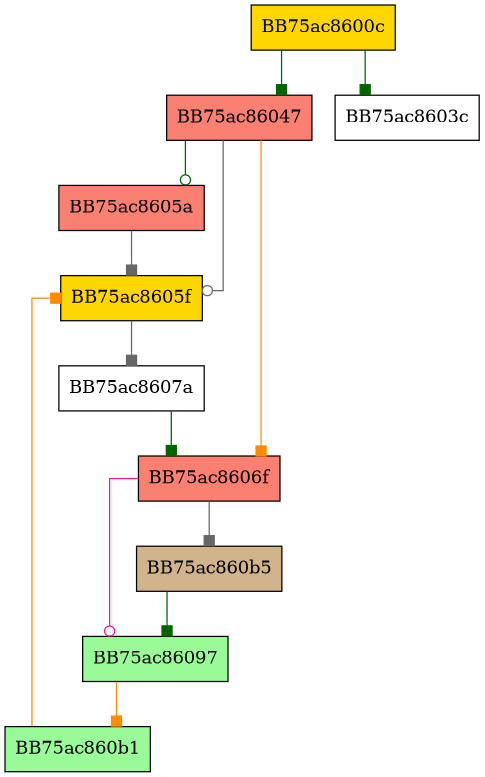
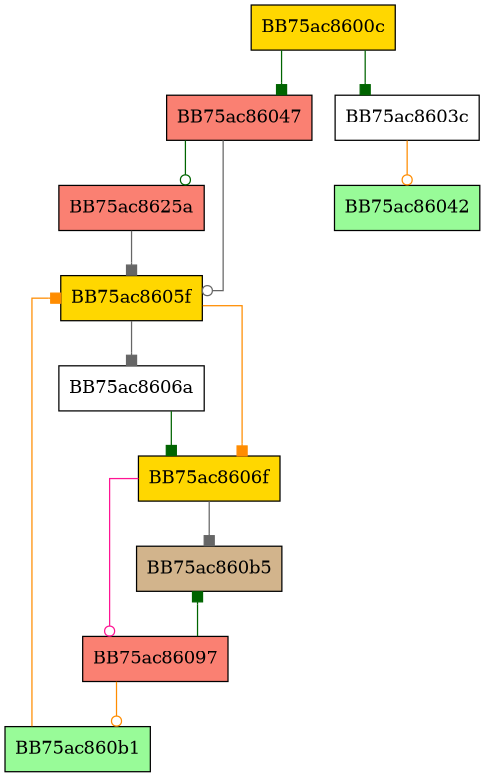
(132, 208) -> (132, 208)
none -> (407, 208)
(261, 292) -> (242, 355)
(132, 388) -> (132, 388)
(209, 479) -> (209, 479)
(167, 607) -> (198, 620)
(155, 659) -> (155, 659)
(117, 699) -> (117, 699)
